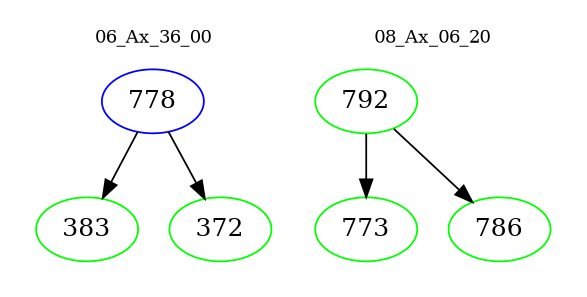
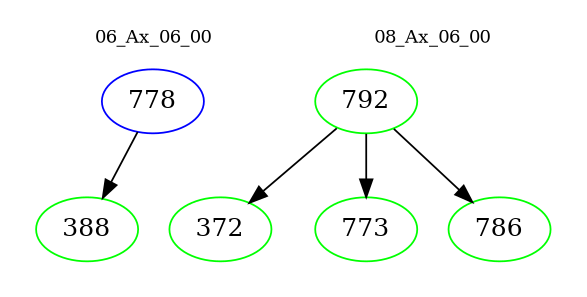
(154, 38) -> (154, 38)
(433, 38) -> (433, 38)
(182, 157) -> (313, 149)
(87, 229) -> (87, 229)
